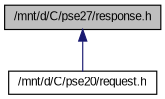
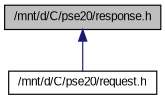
(83, 17) -> (83, 17)
